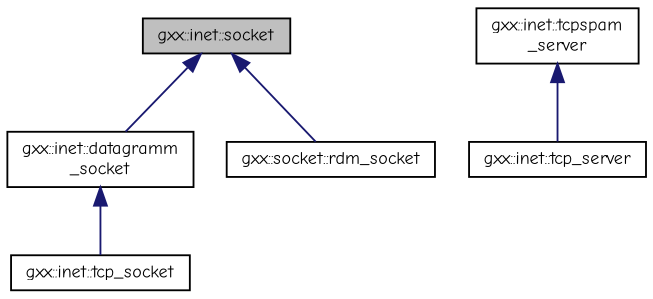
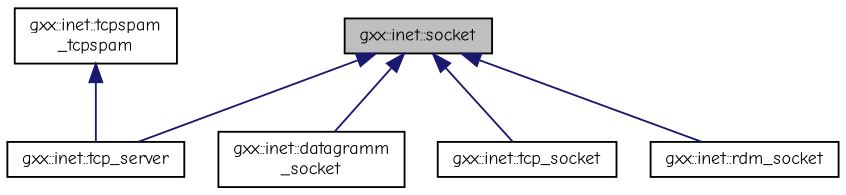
(558, 36) -> (96, 36)
none -> (248, 101)
(331, 159) -> (745, 159)
(100, 230) -> (479, 105)
